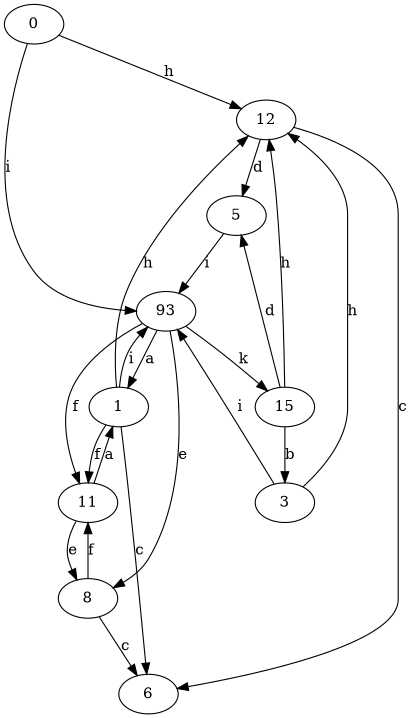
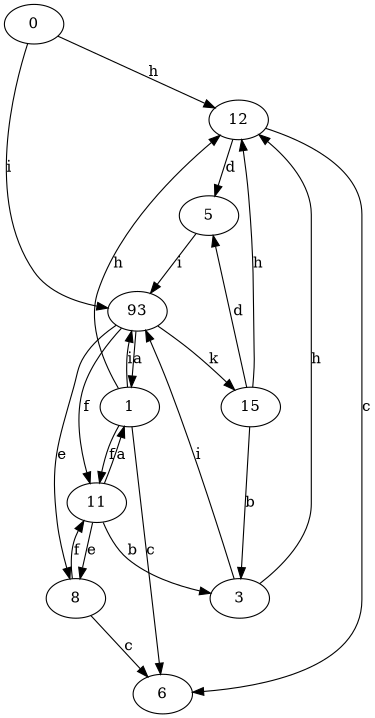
none -> (140, 567)
